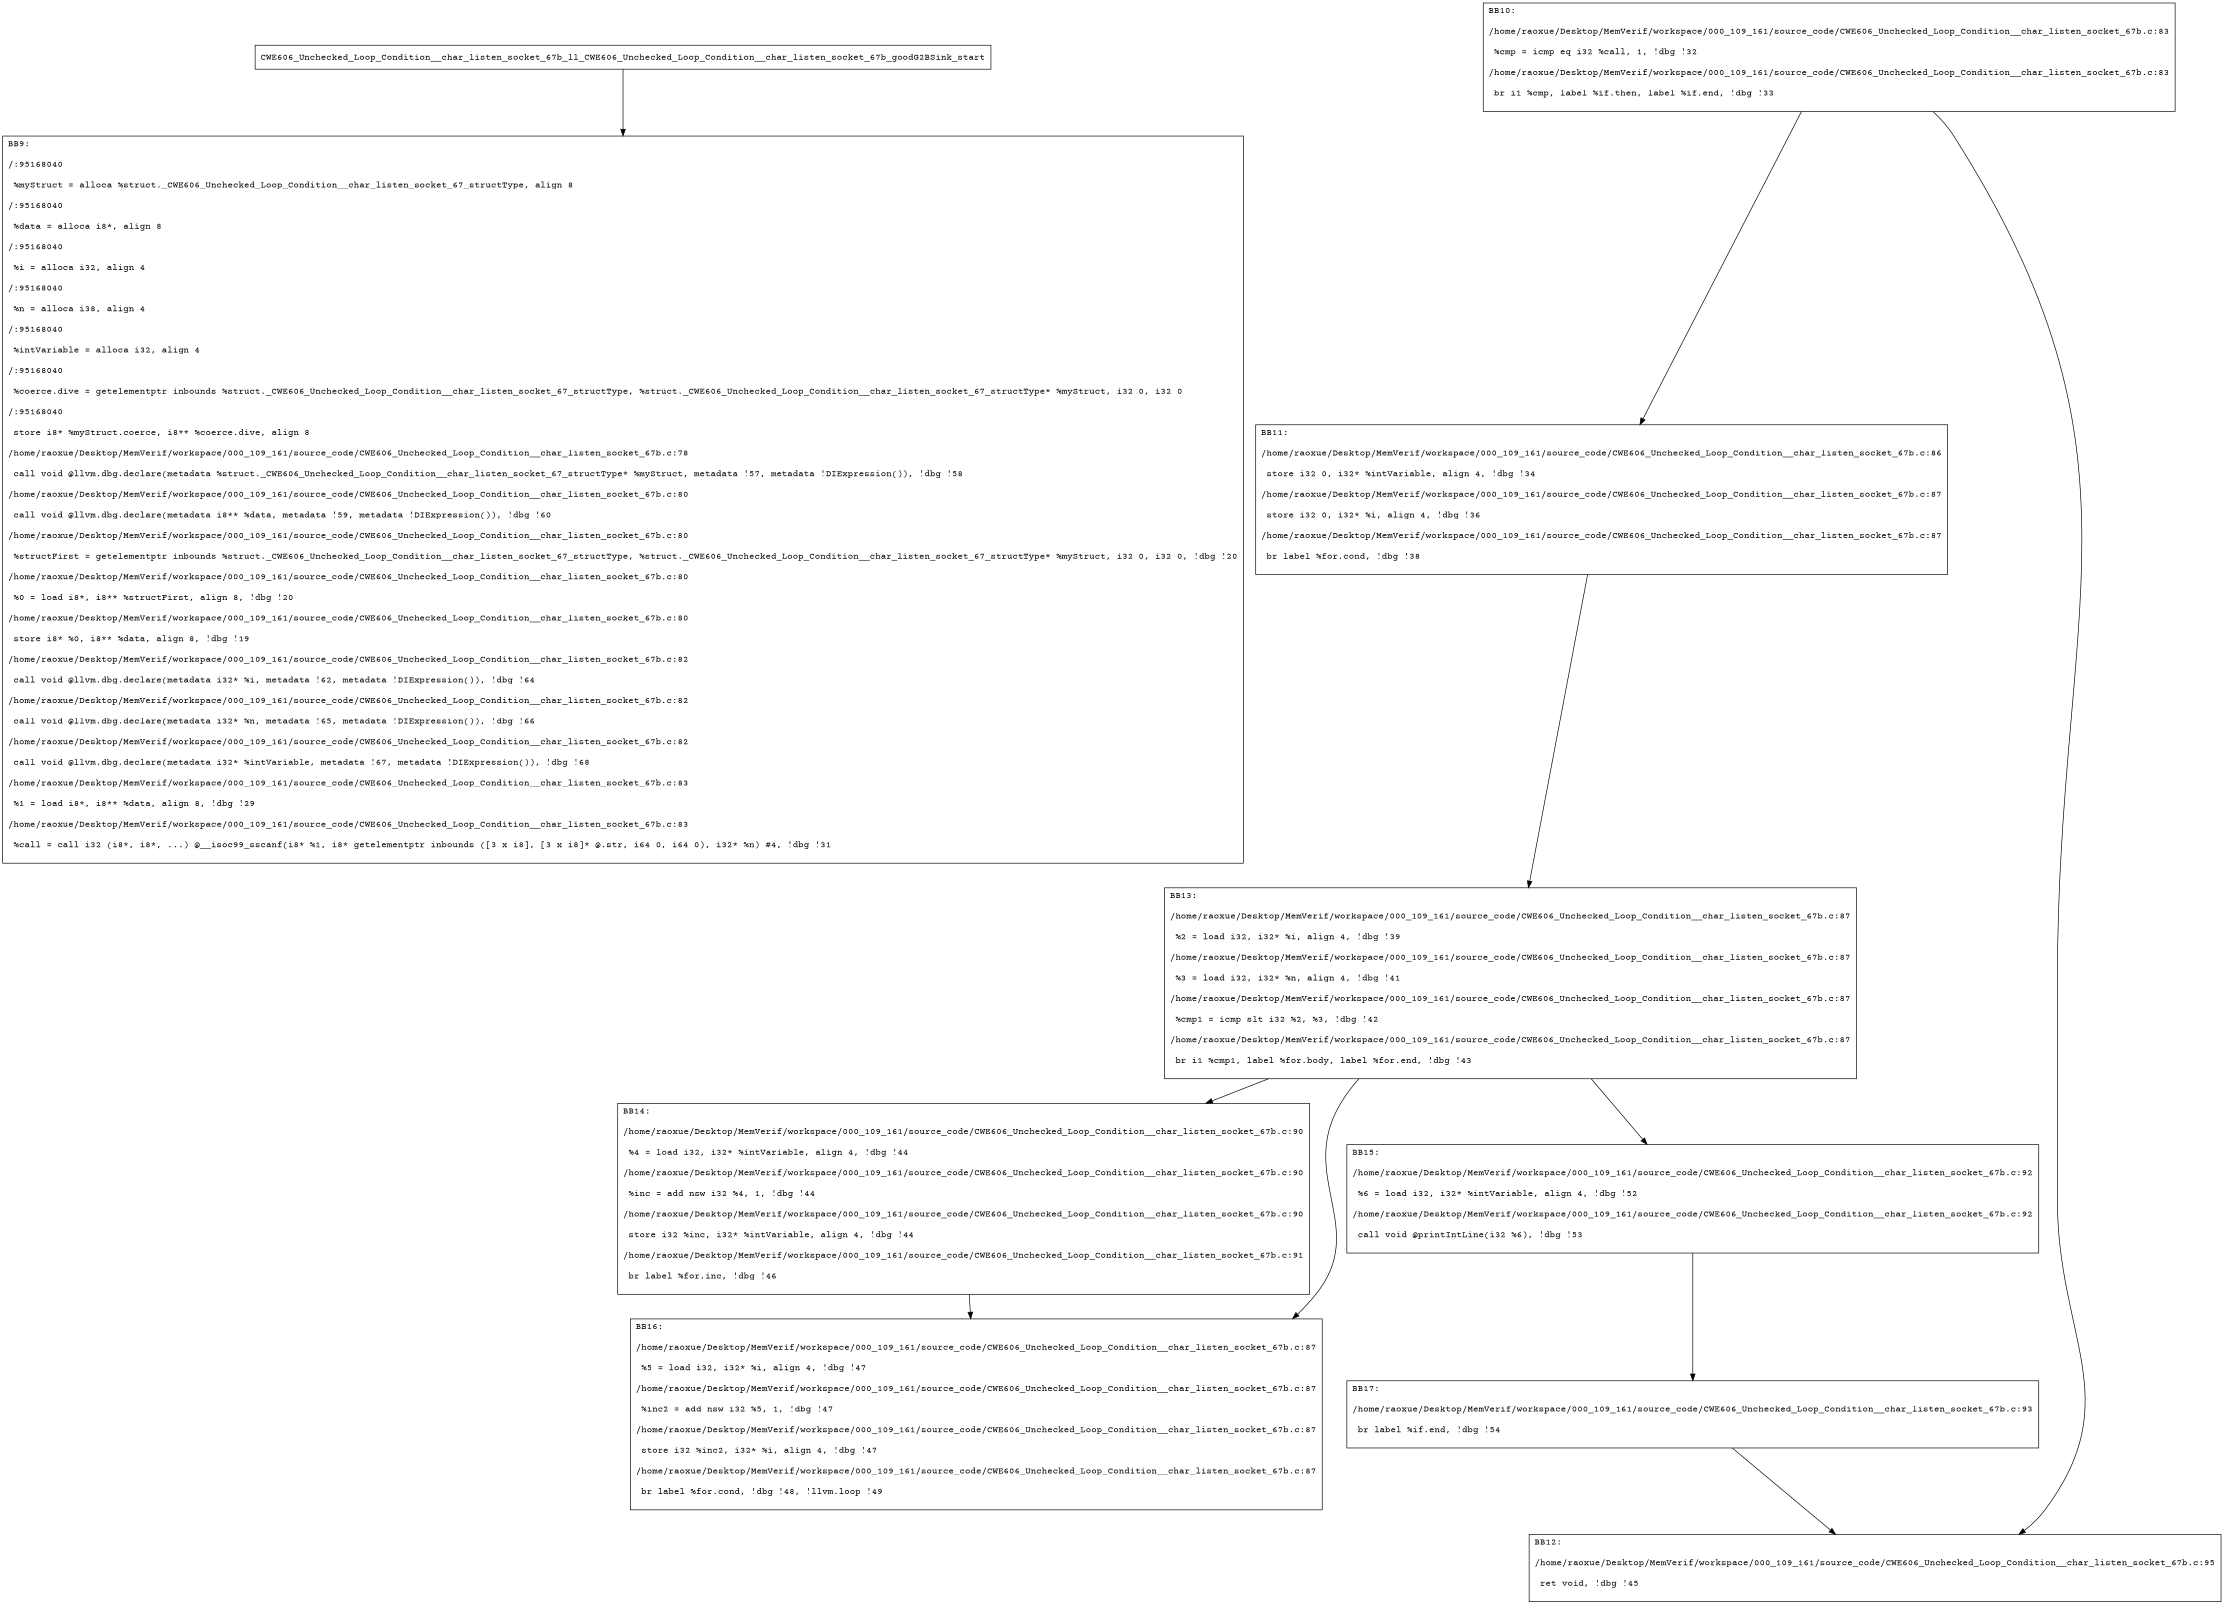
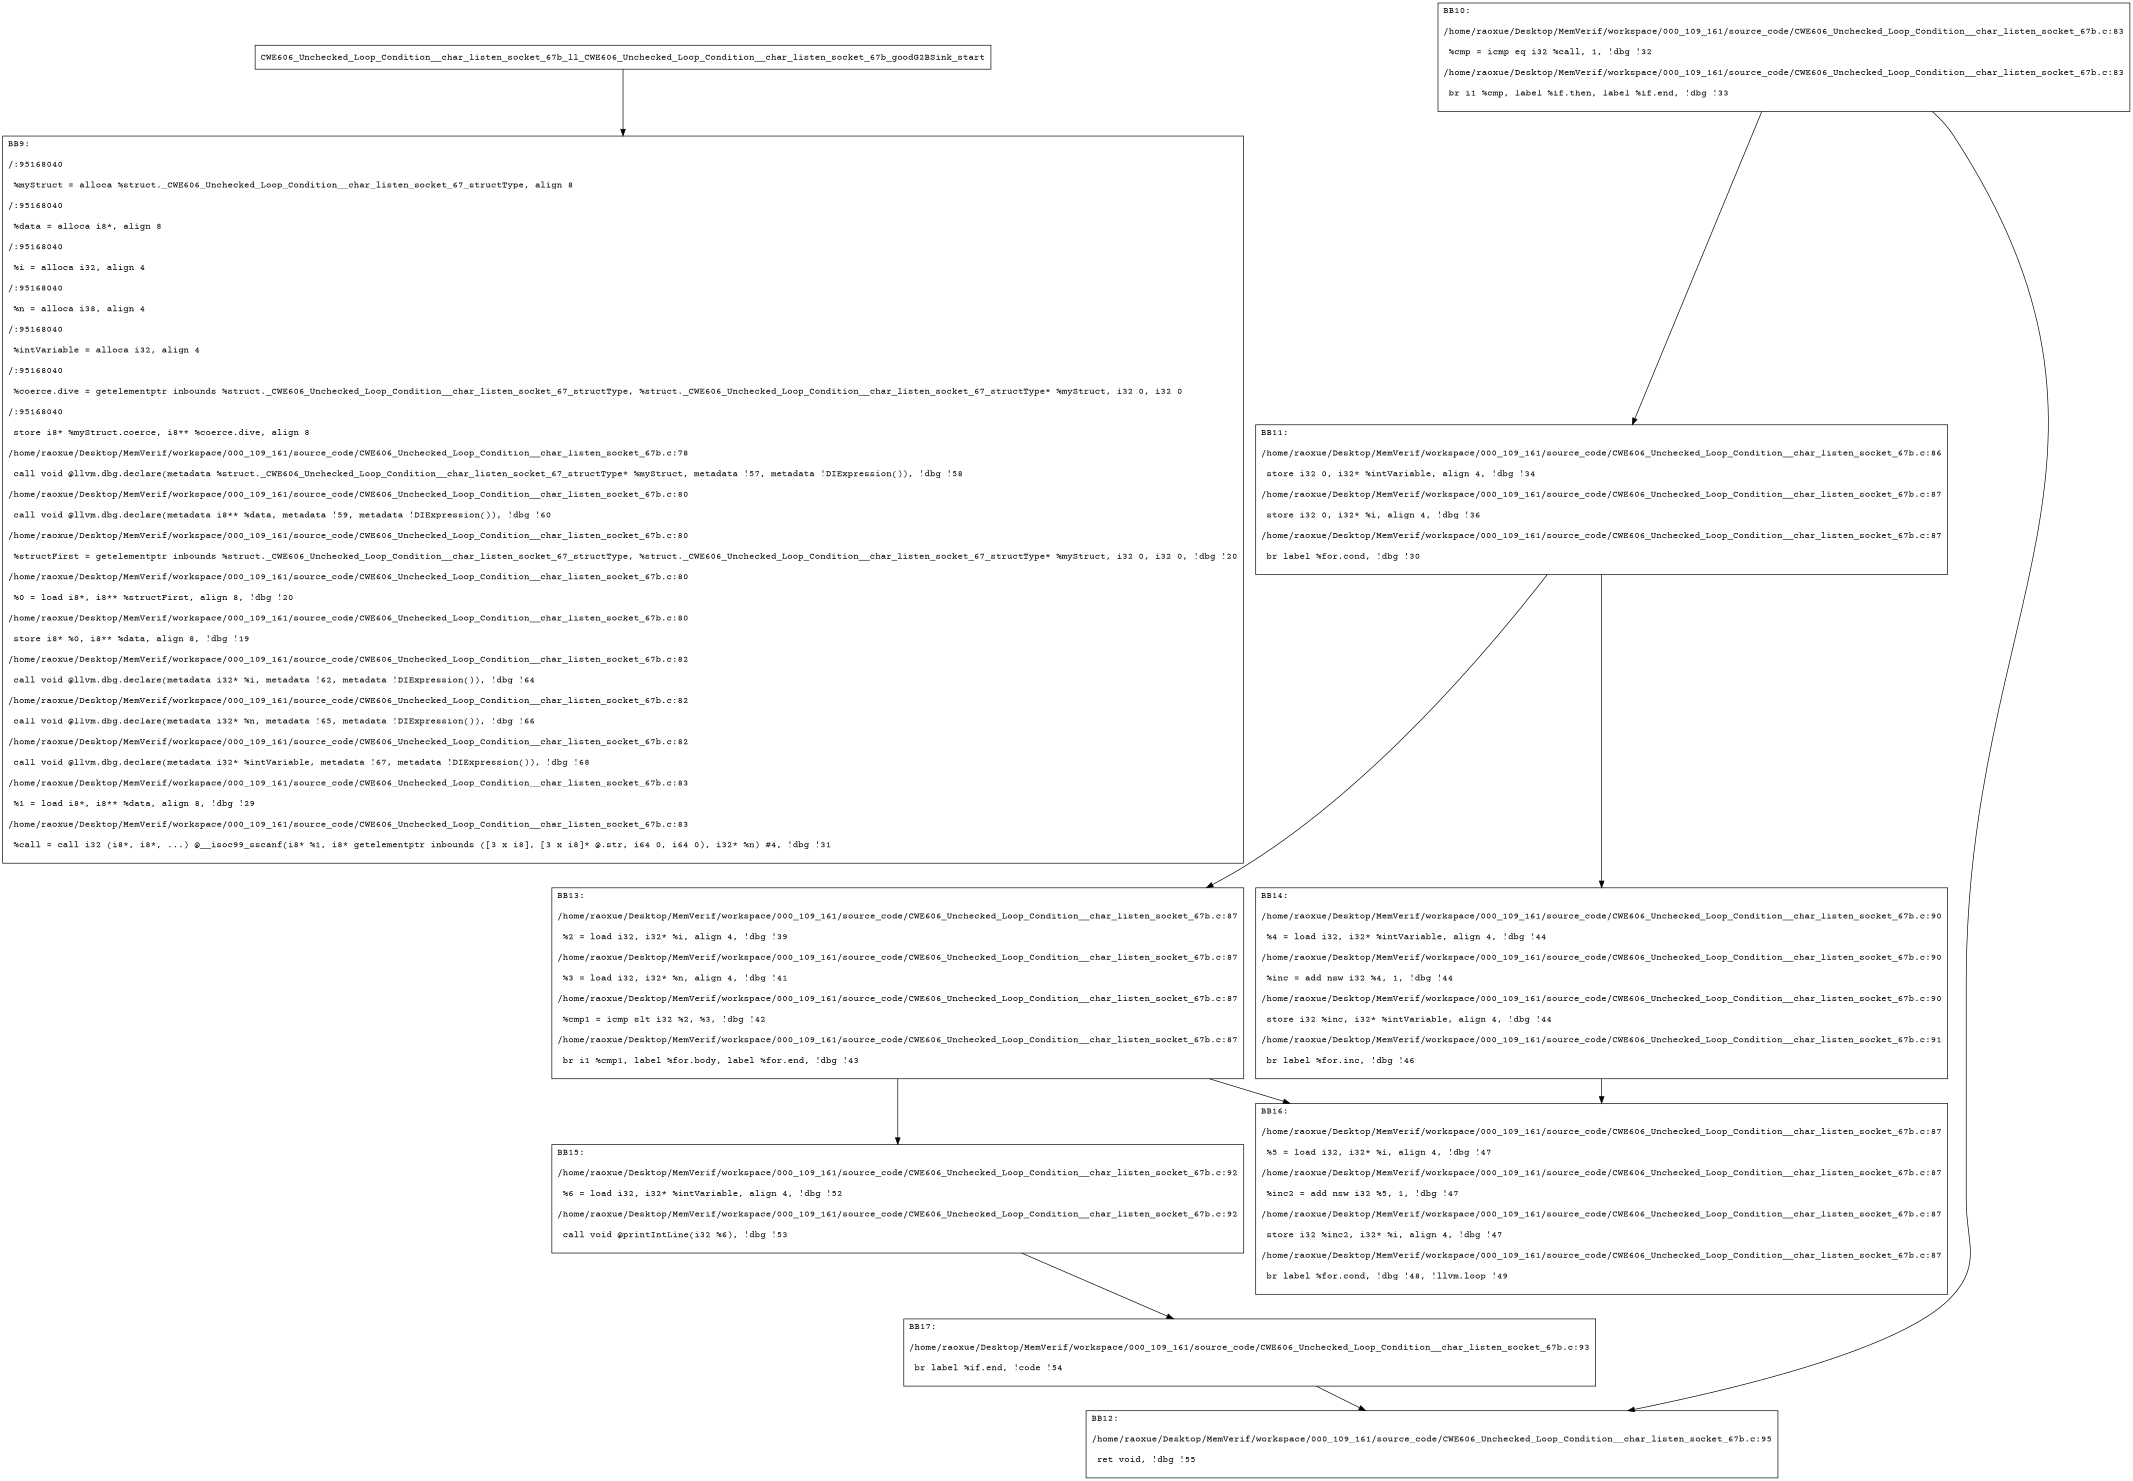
(1341, 556) -> (1341, 556)
(1240, 1090) -> (1602, 728)
(1426, 1429) -> (986, 1367)
(1587, 1583) -> (1144, 1459)
